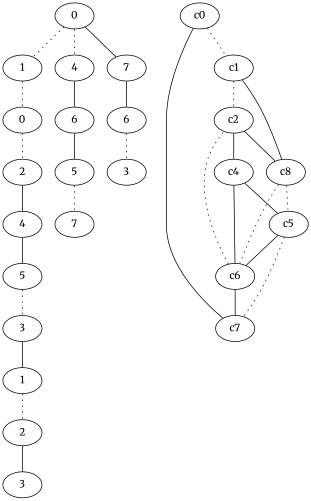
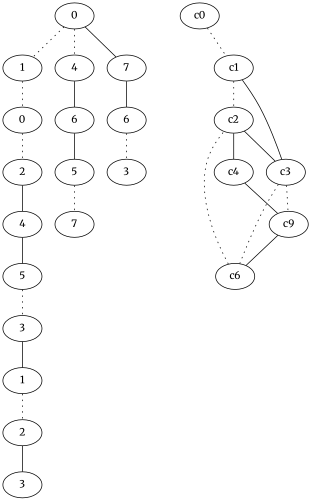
(286, 172) -> (286, 172)
(234, 224) -> none
(289, 224) -> (289, 224)
(235, 329) -> none
